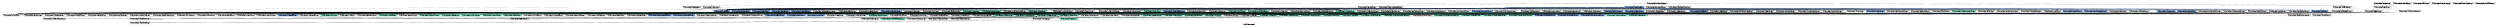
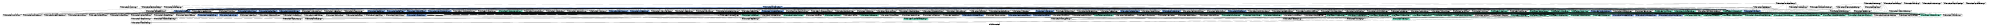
(186, 15) -> none
